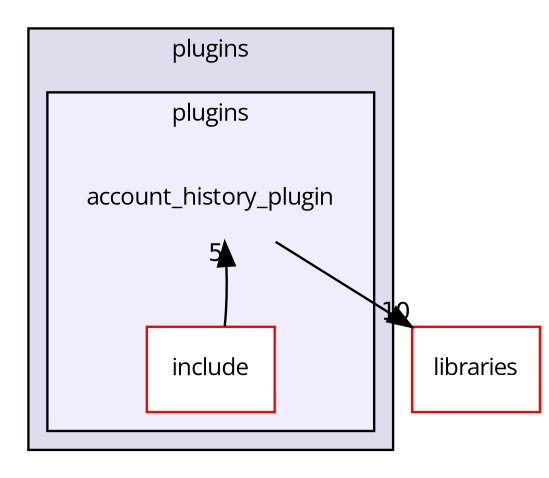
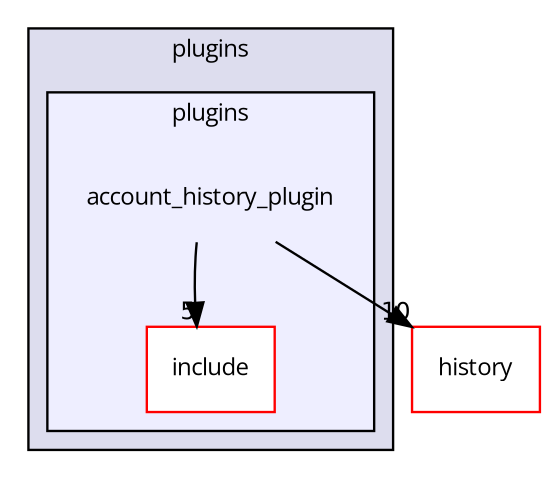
(227, 296) -> (195, 273)
(476, 369) -> (476, 369)
